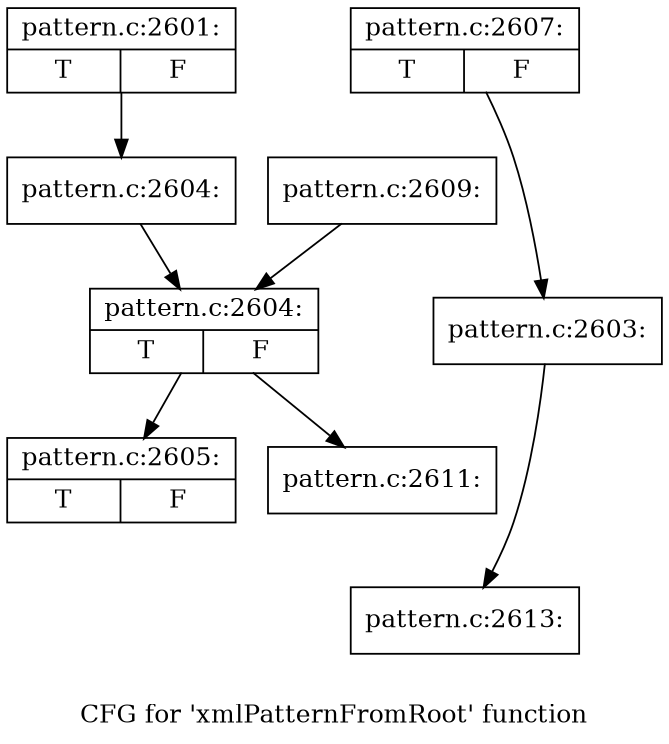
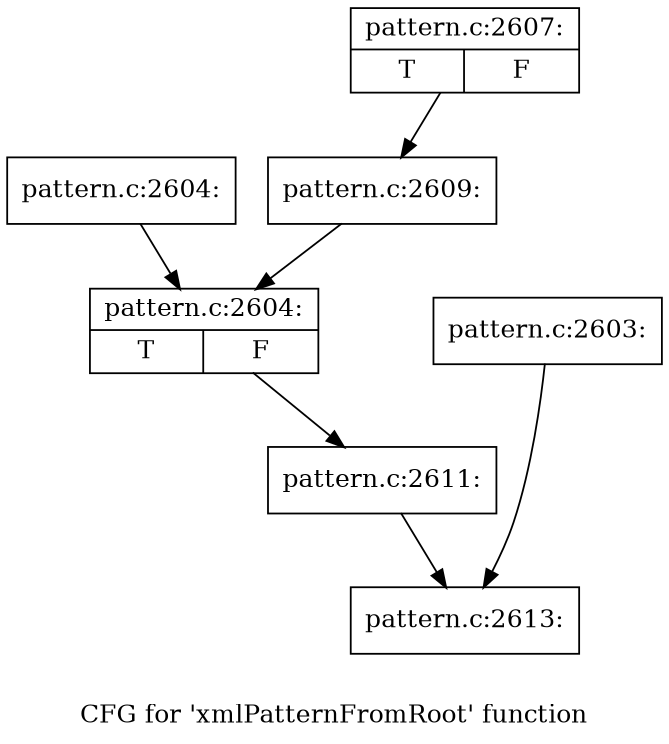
(121, 50) -> none
(521, 184) -> (426, 117)
(121, 480) -> none
none -> (419, 543)
